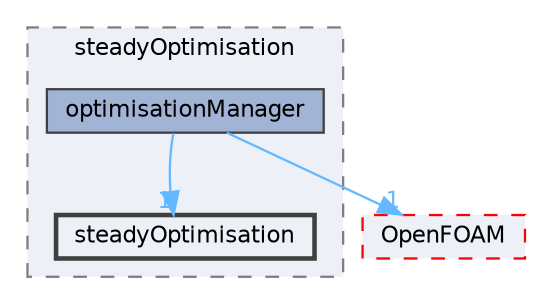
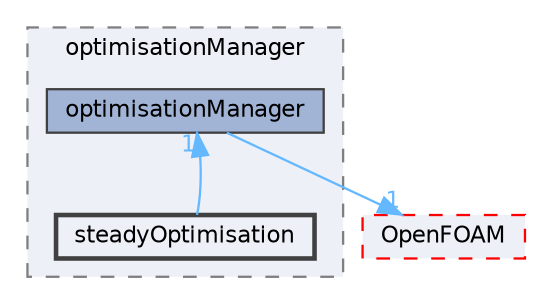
(185, 49) -> (185, 49)
(170, 162) -> (200, 186)
